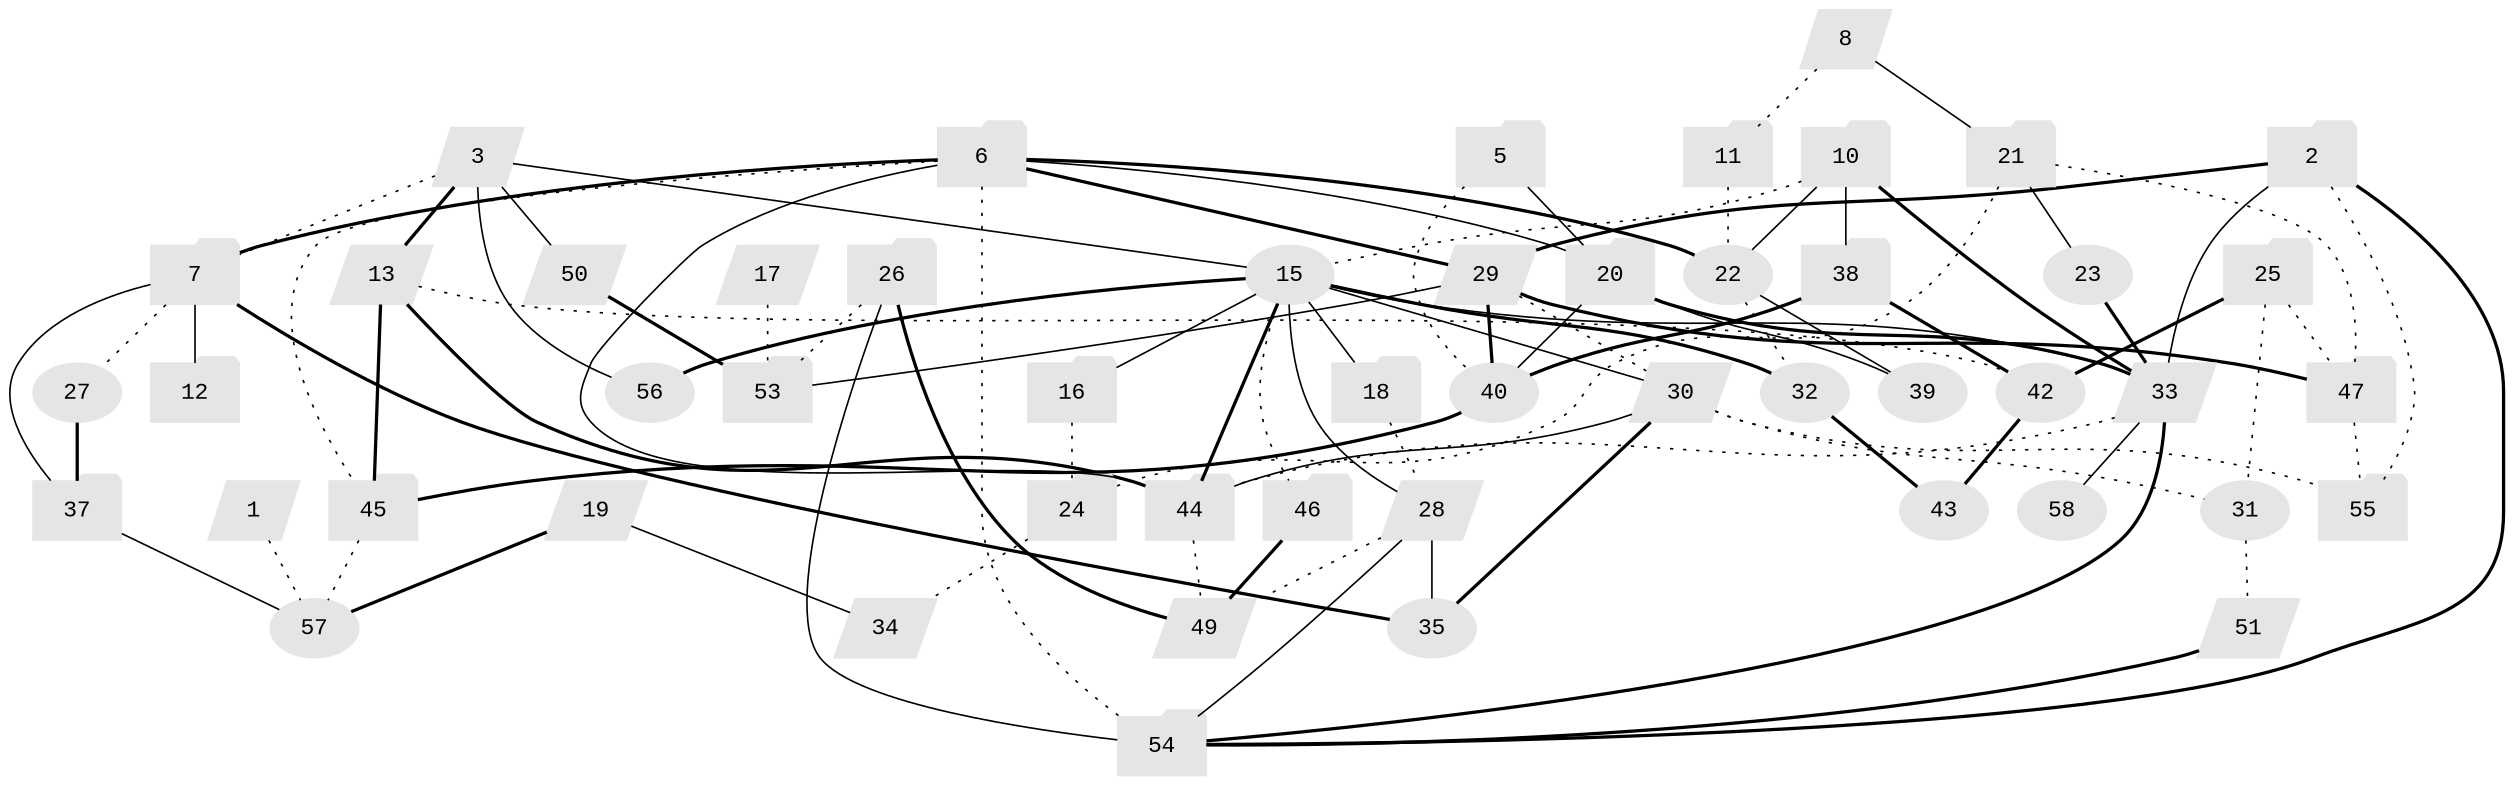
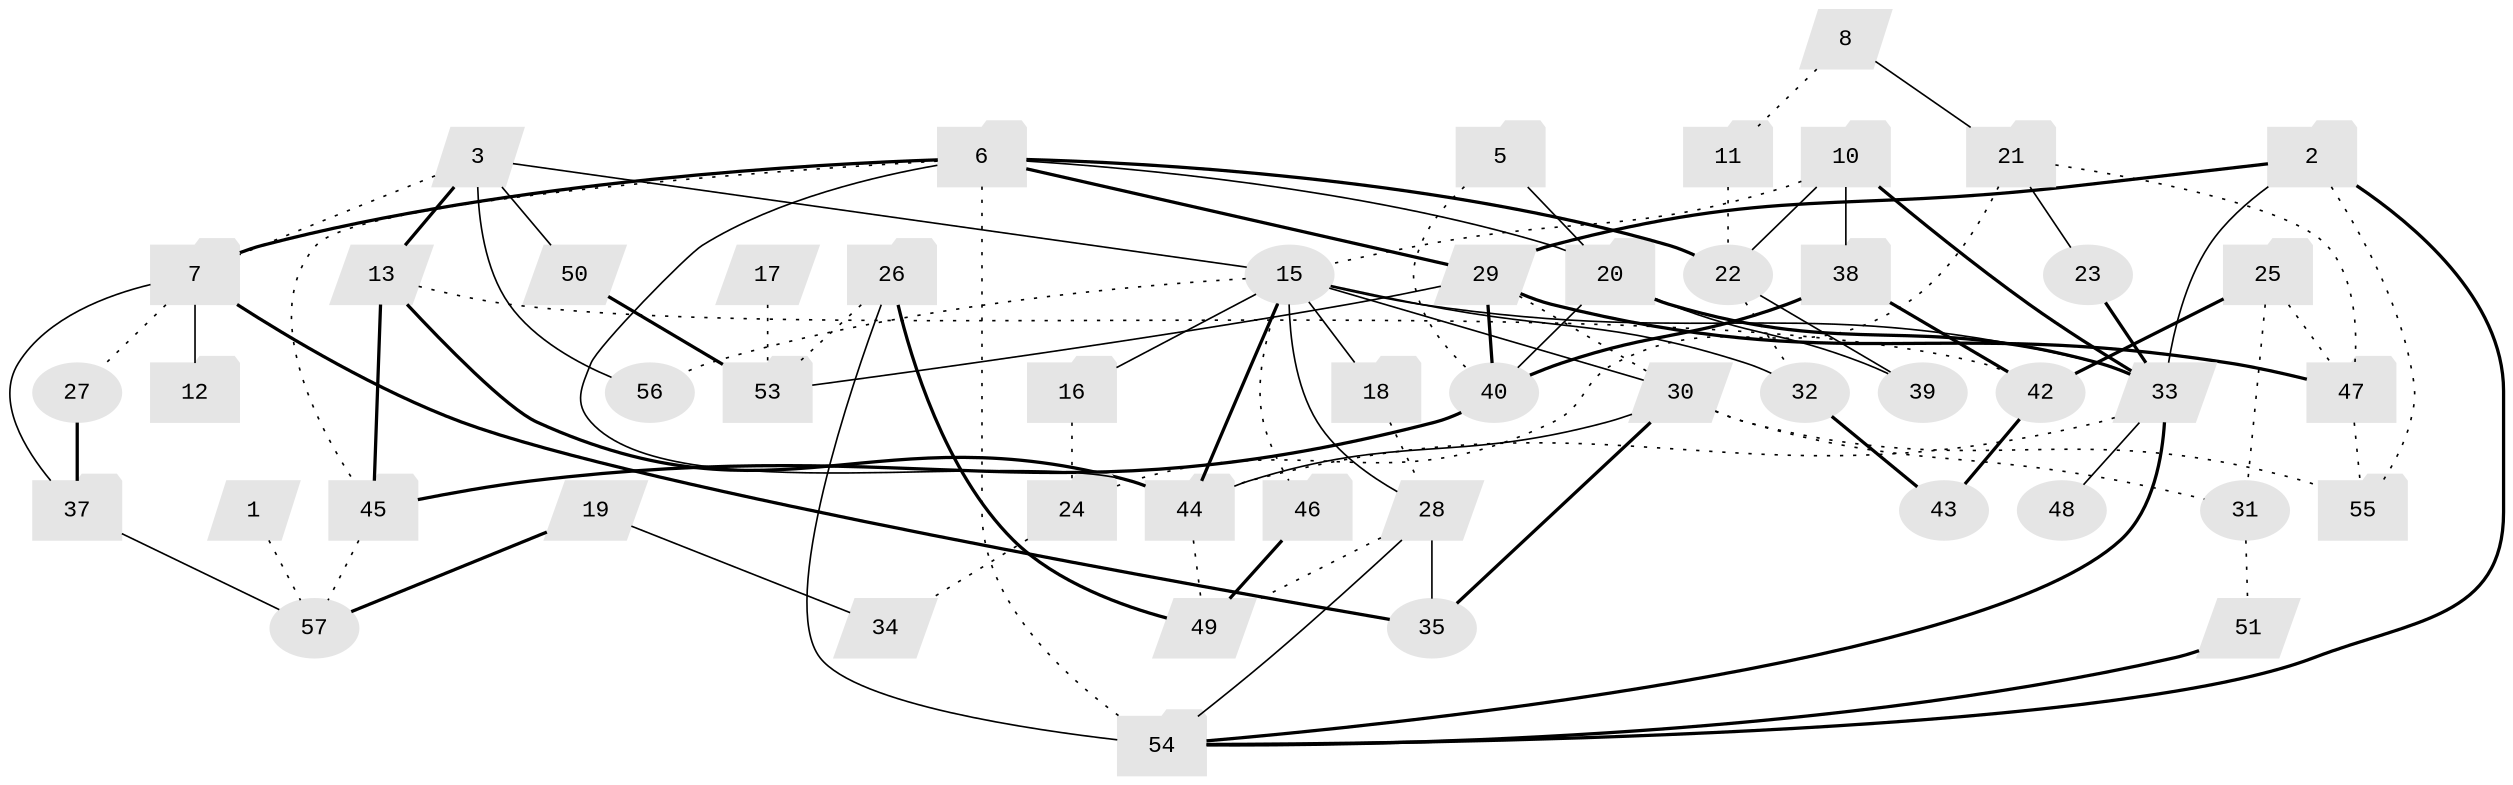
(961, 309) -> (961, 309)
(1552, 324) -> (1552, 324)
(2062, 510) -> (2062, 510)
